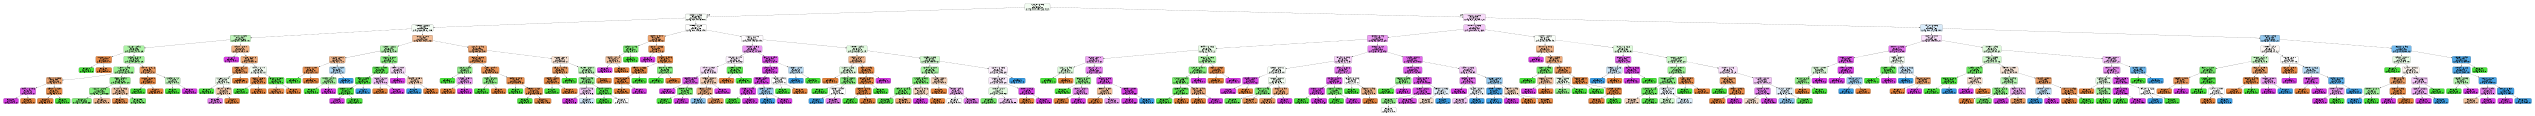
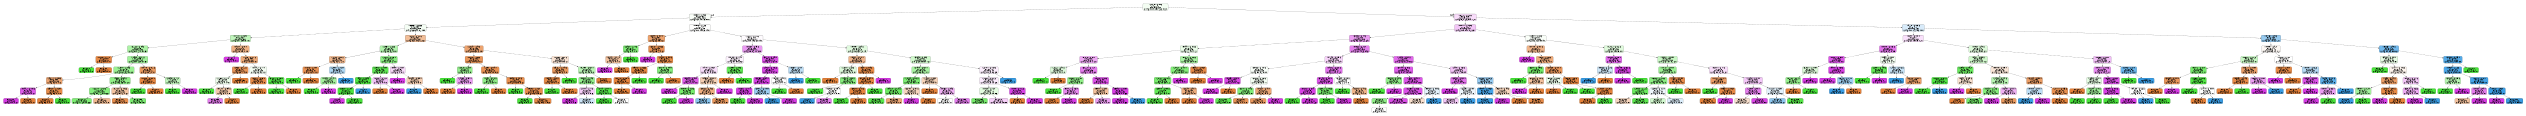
none -> (2293, 81)
(276, 91) -> (276, 91)
(1563, 91) -> (1553, 91)
